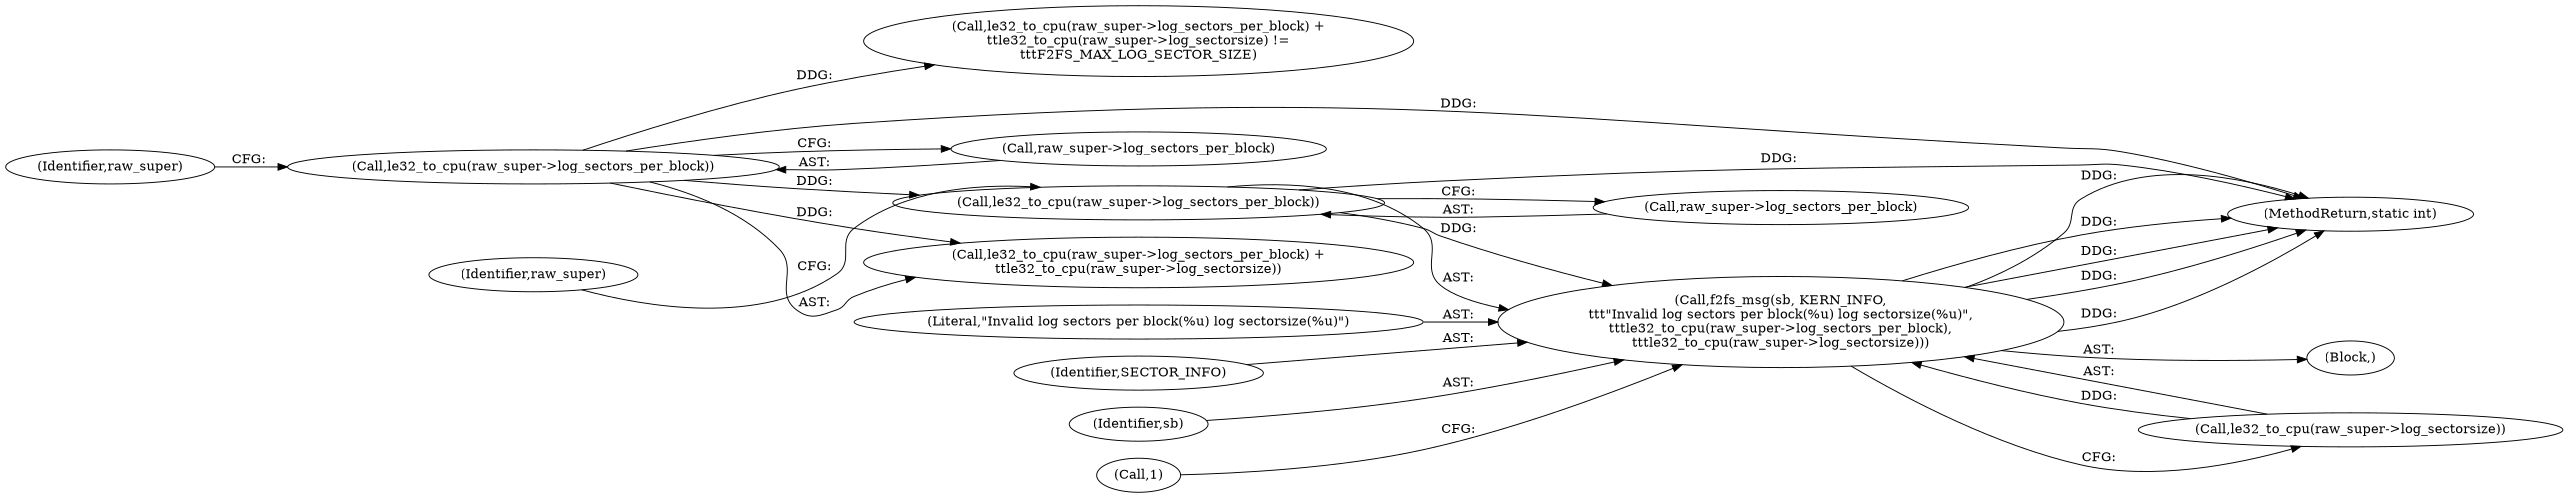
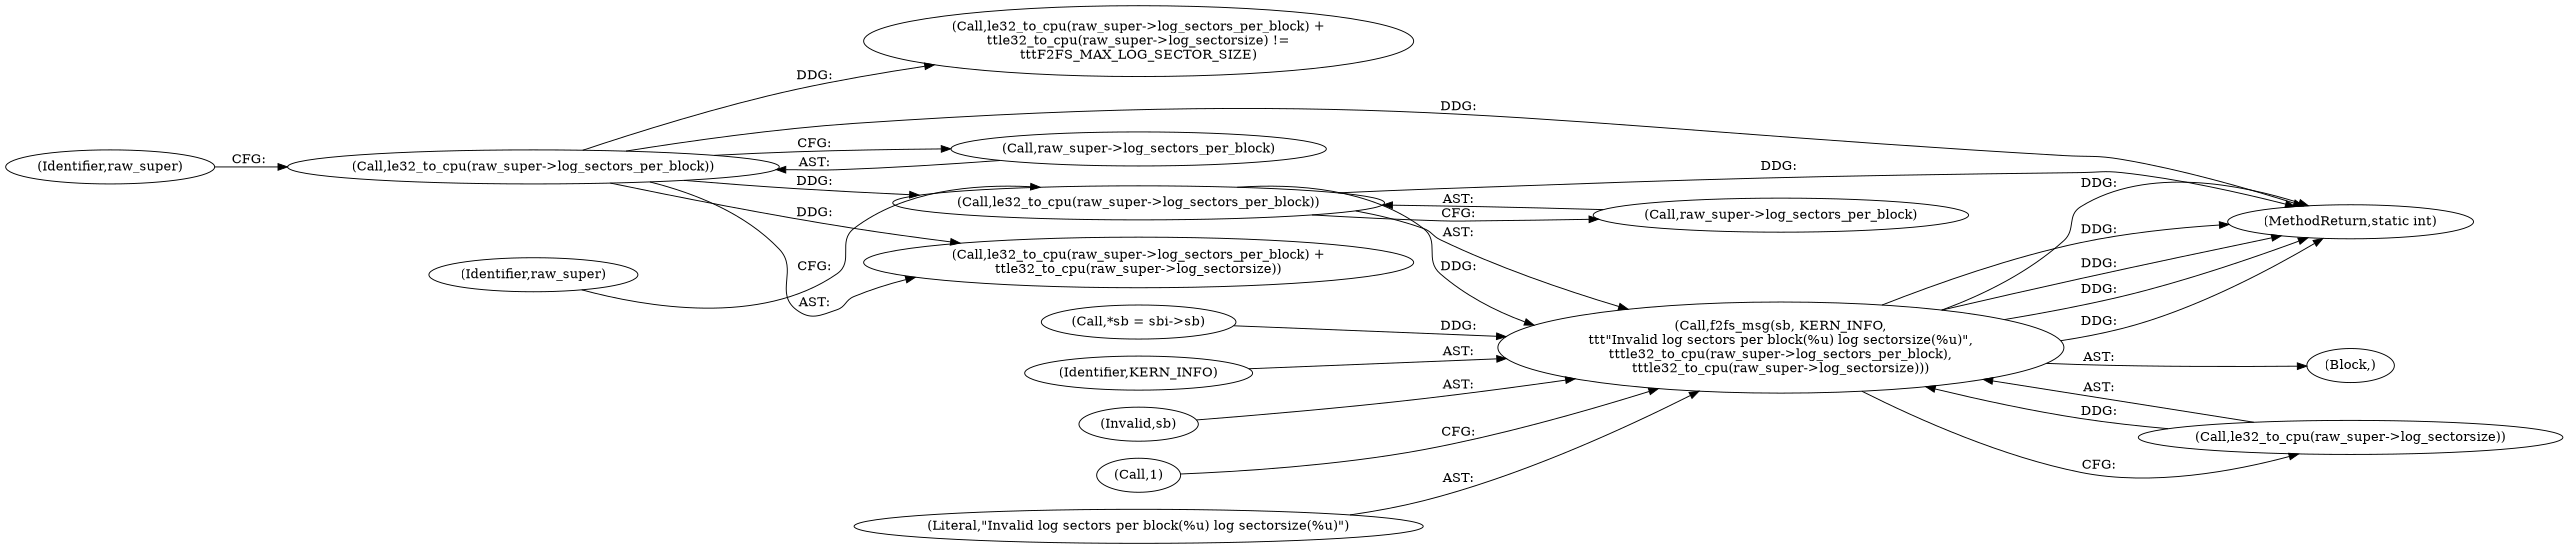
none -> (1139, 322)
(1139, 373) -> (1139, 373)
(1139, 424) -> (1139, 424)
